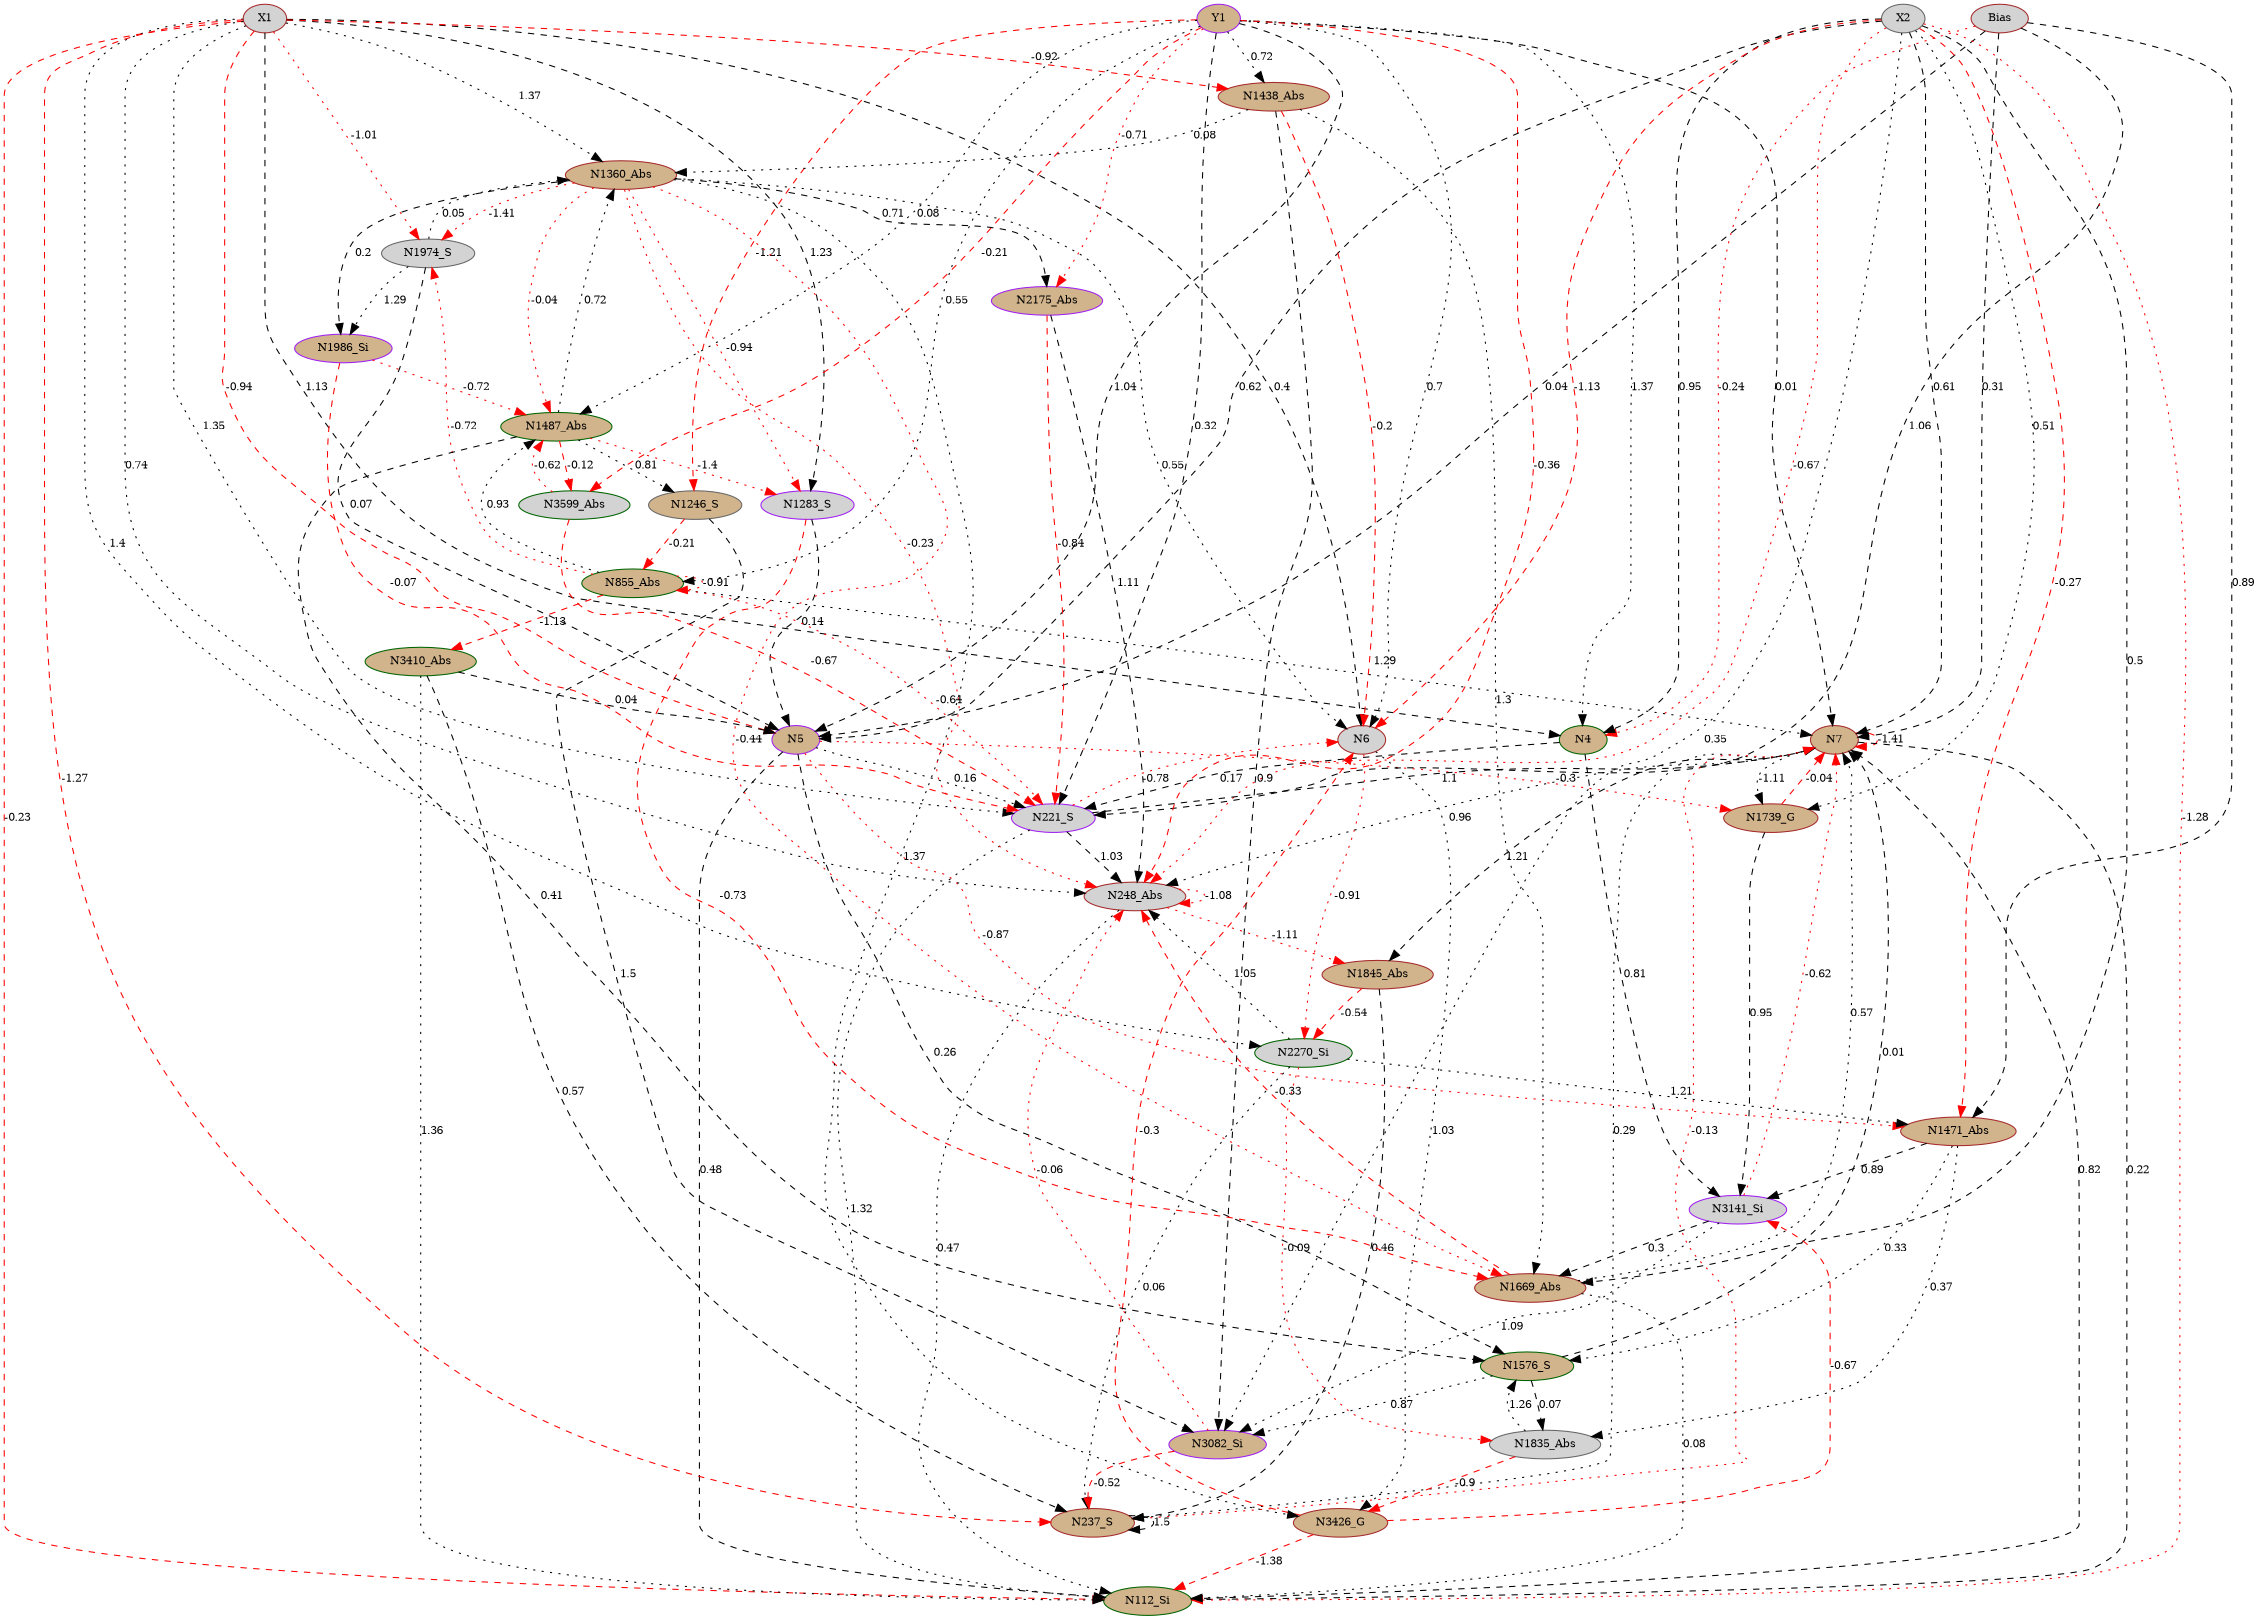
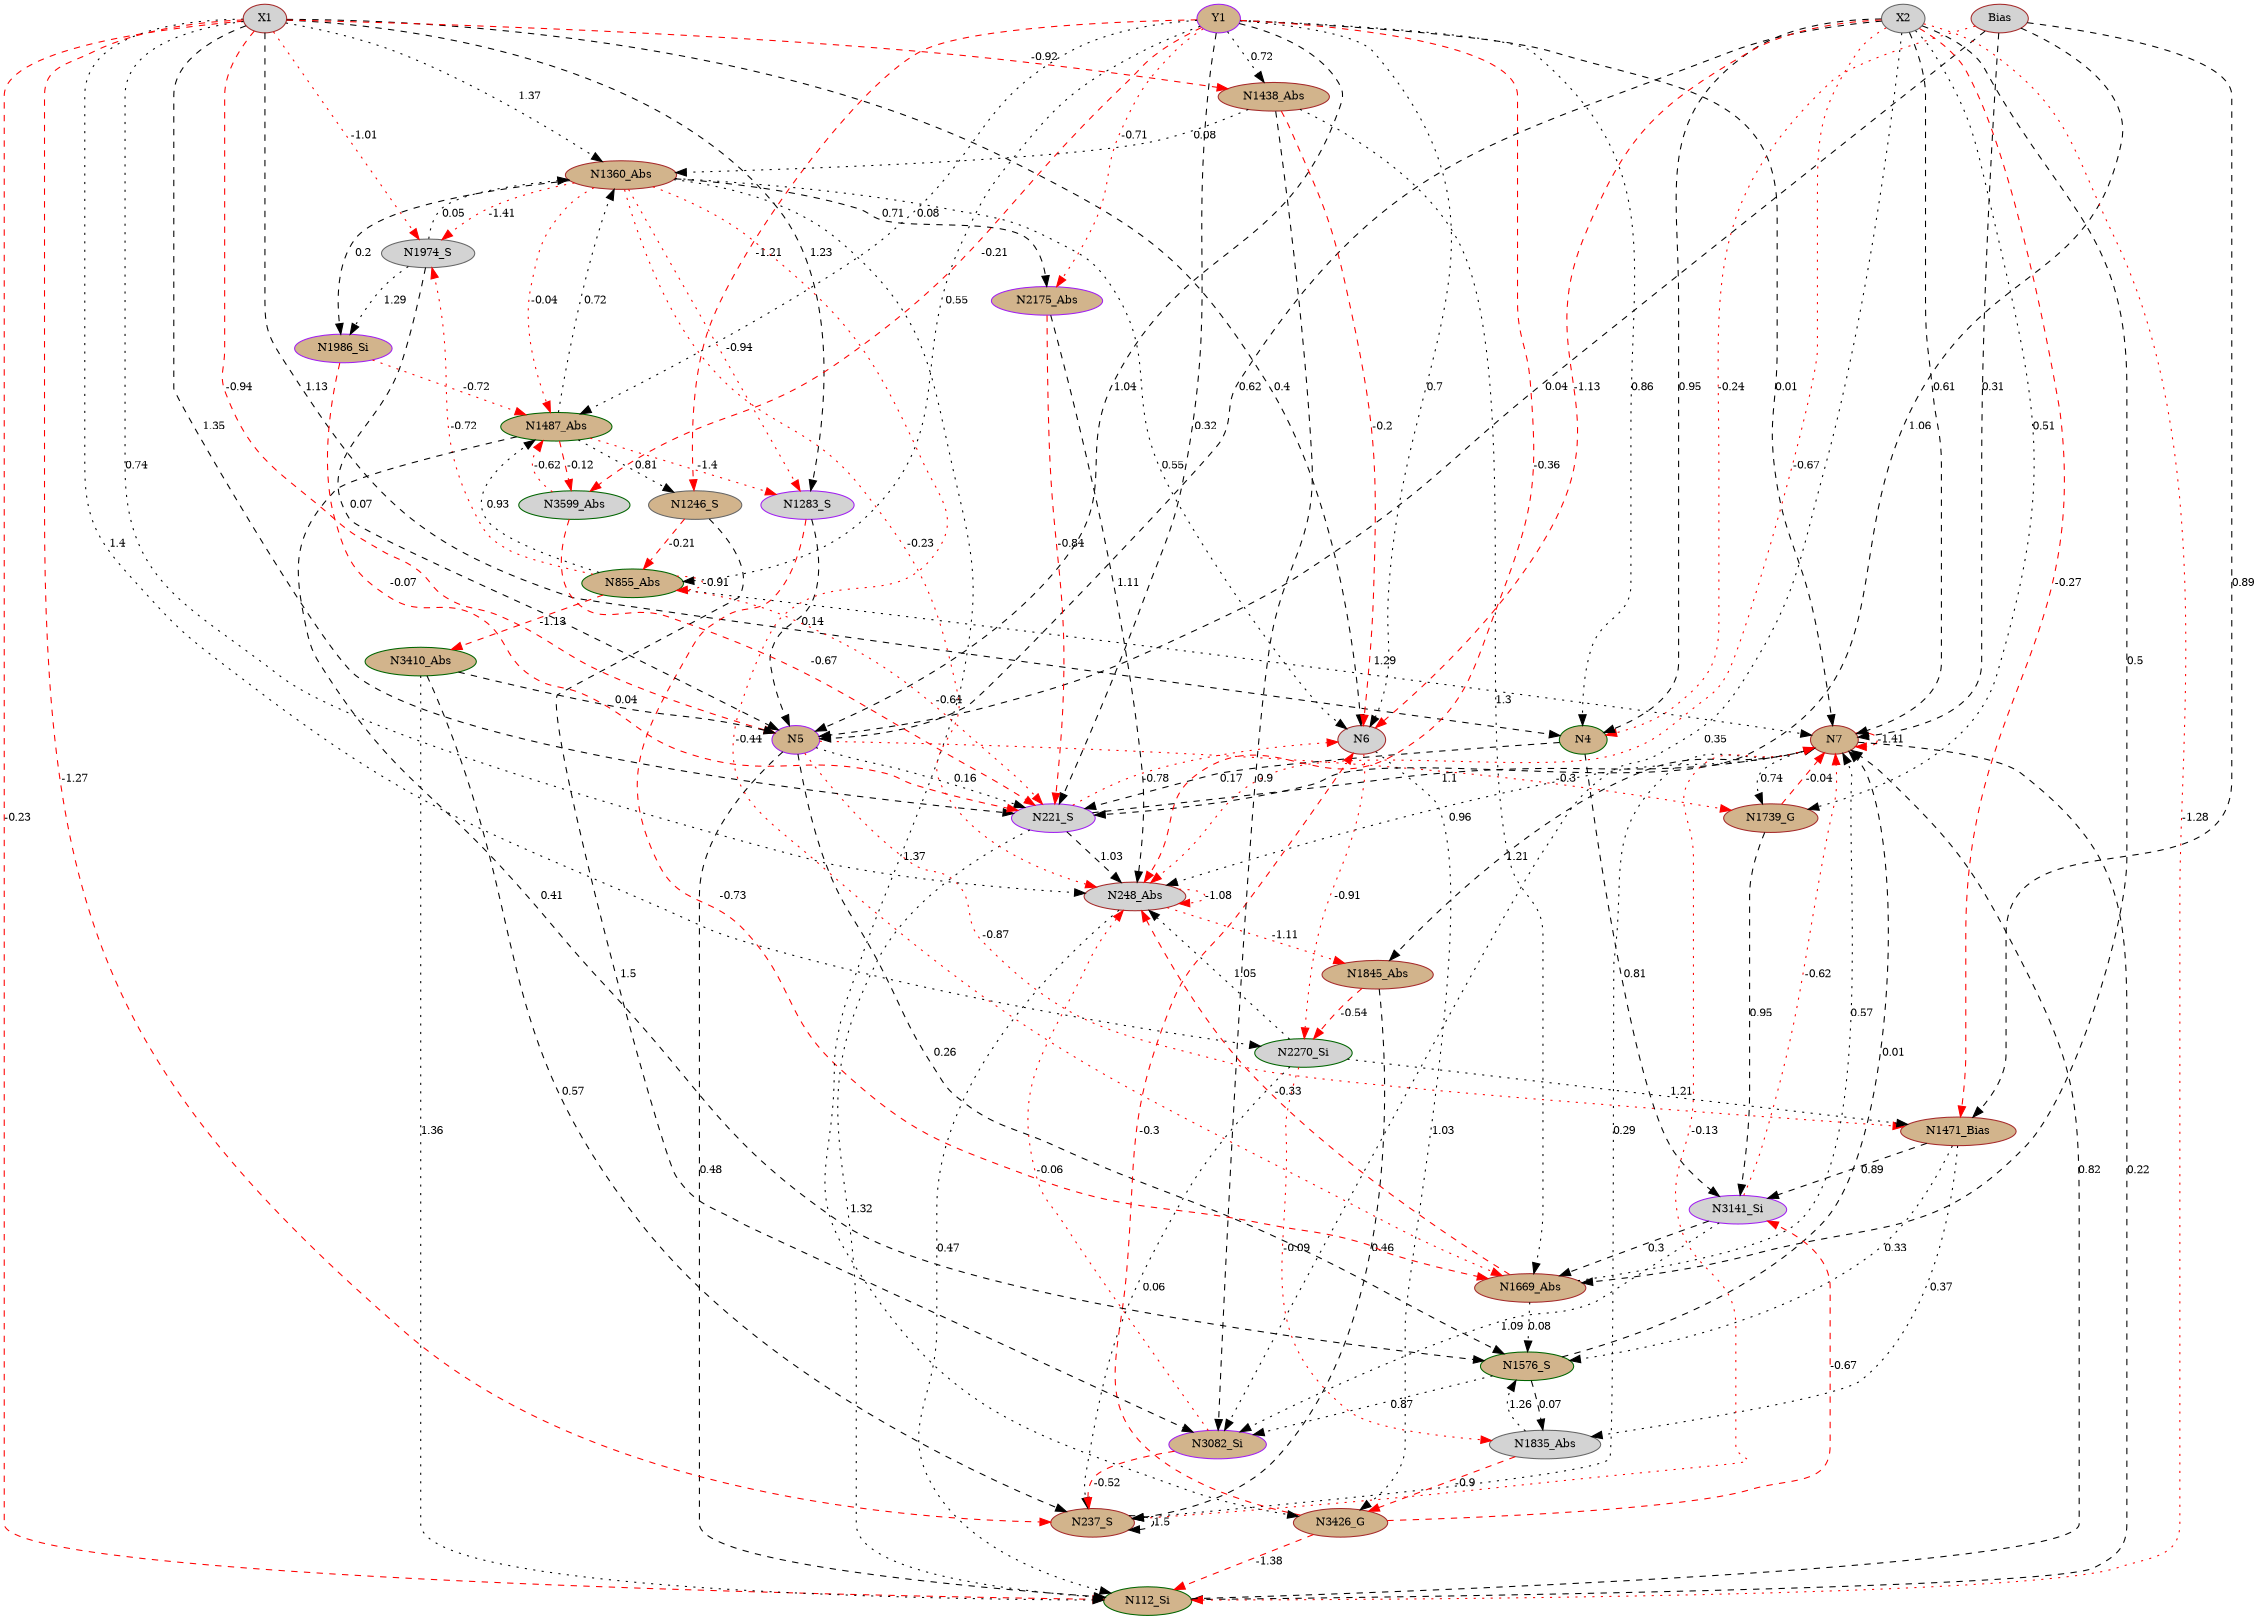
(1643, 388) -> (1643, 388)
(332, 647) -> (332, 647)
(1772, 779) -> (1772, 779)
(1958, 1131) -> (1958, 1131)
(1593, 1562) -> (1529, 1322)
